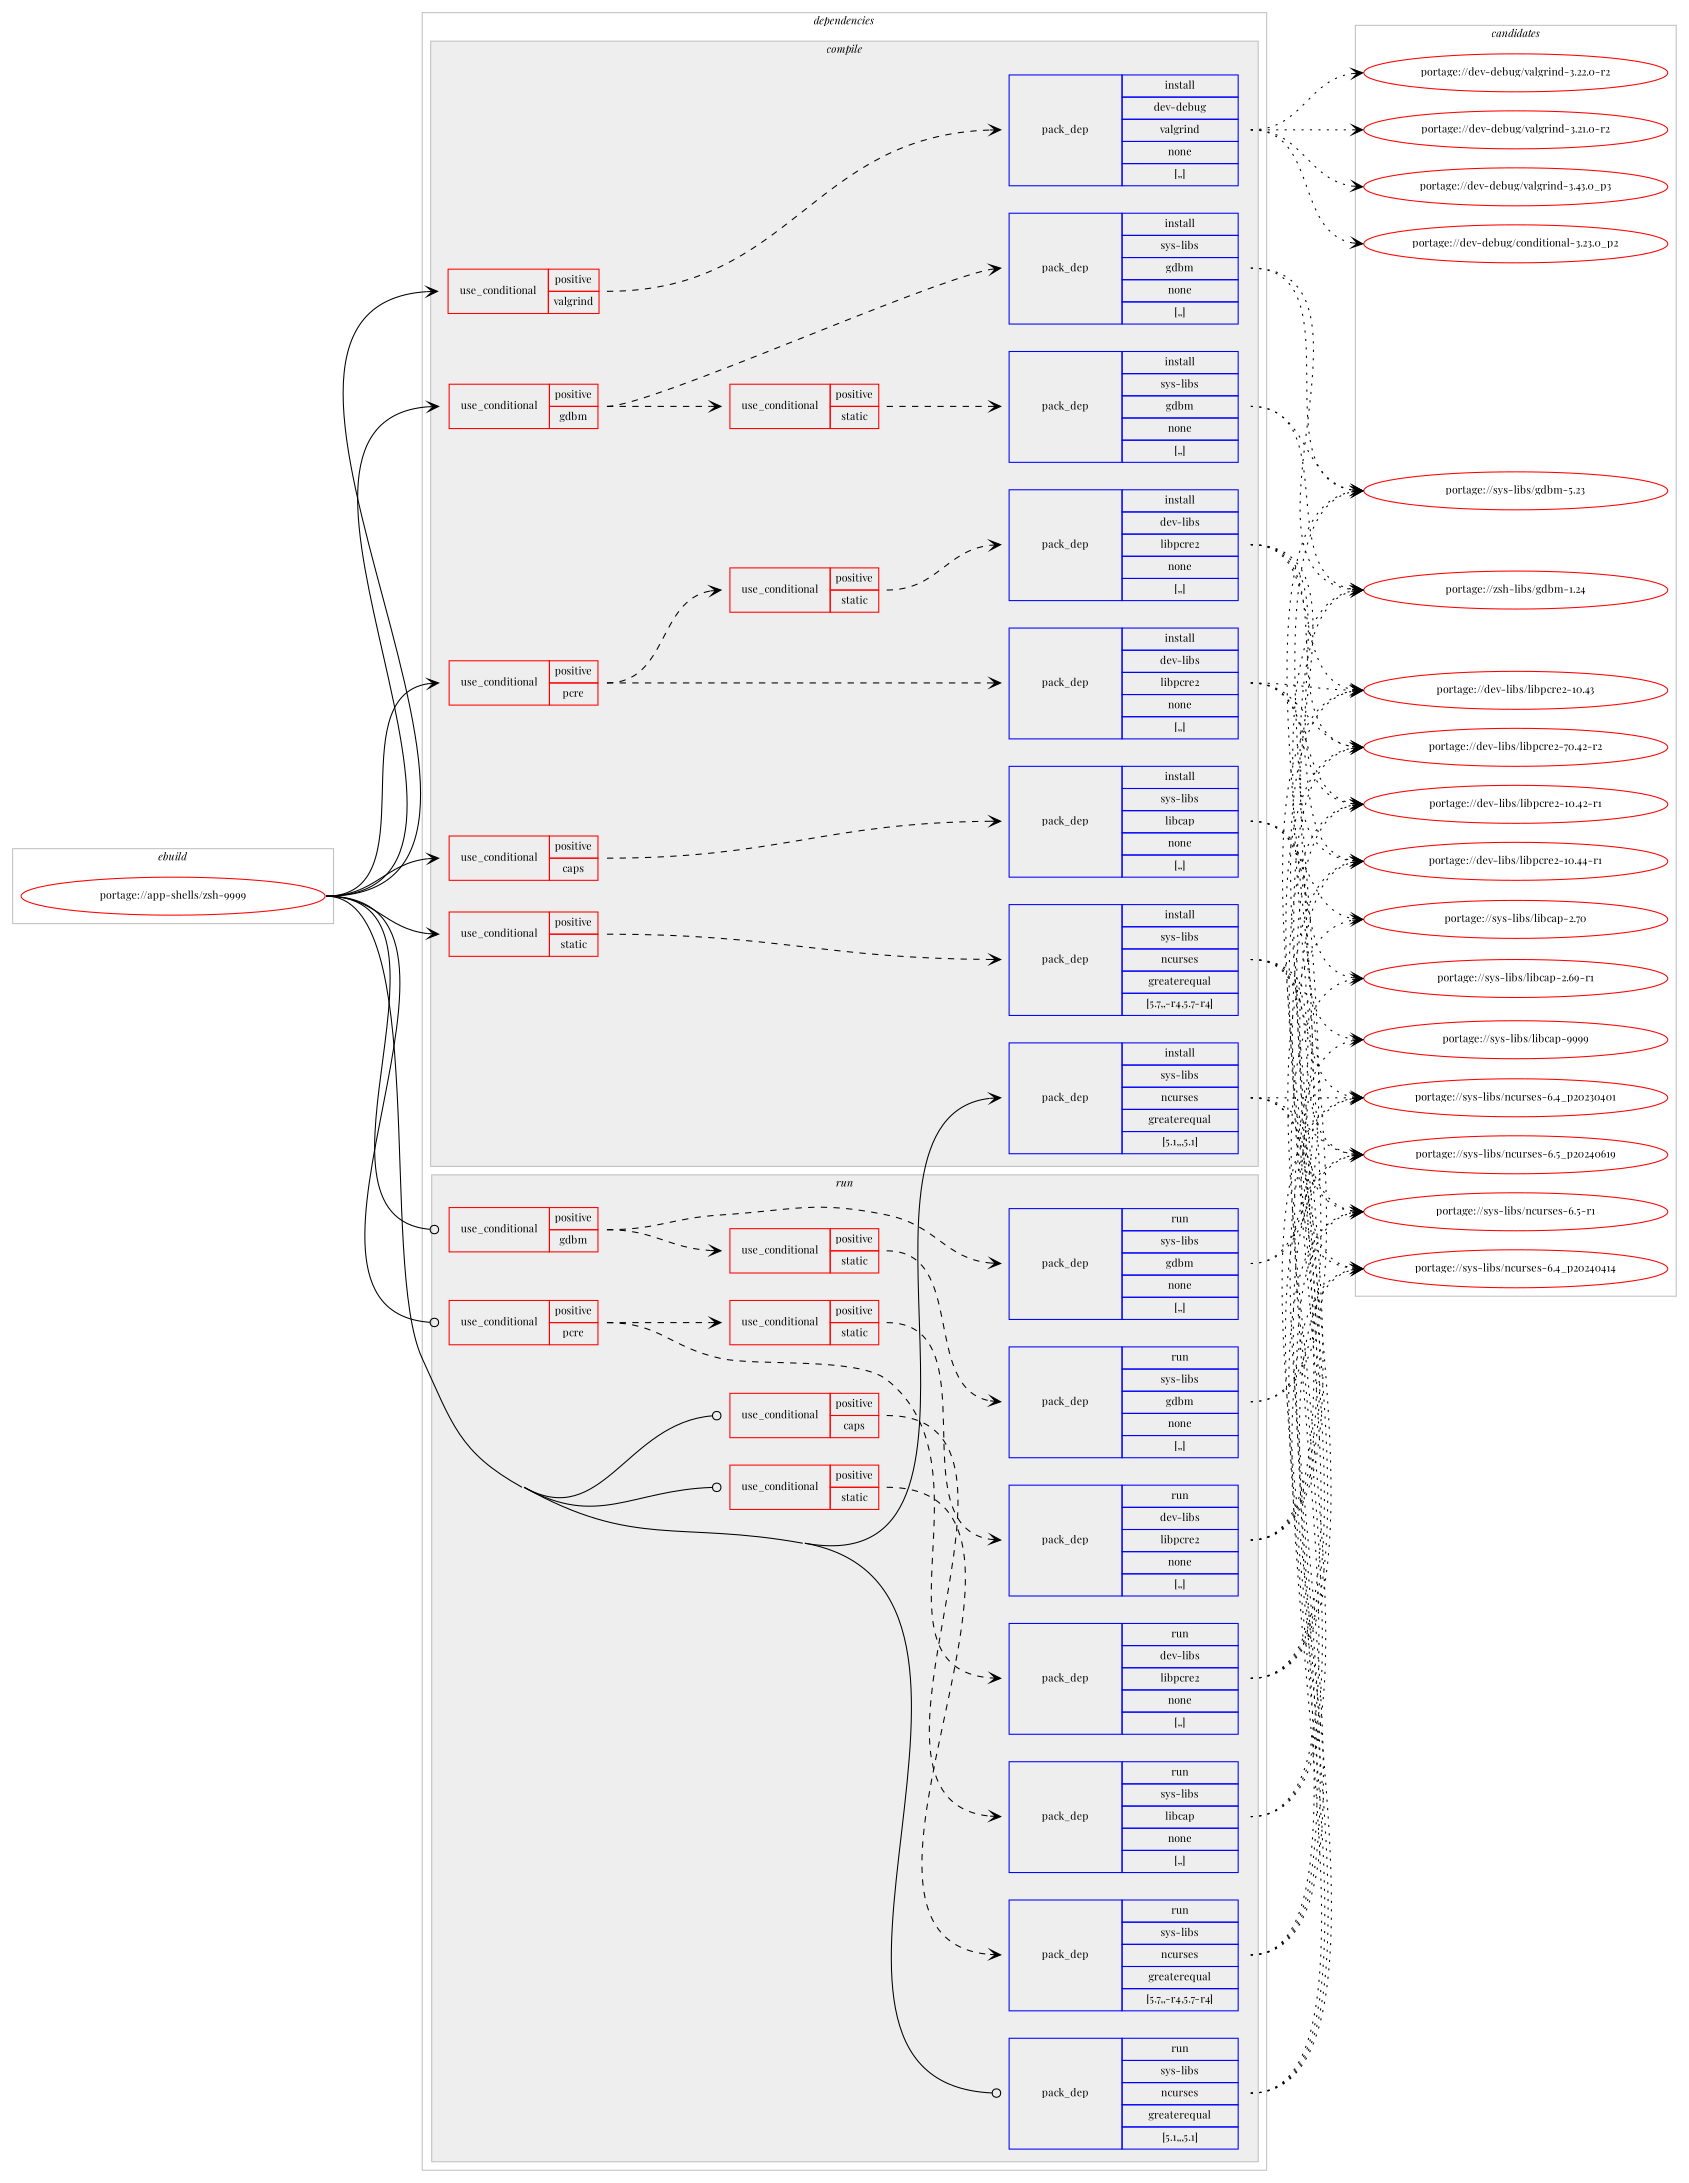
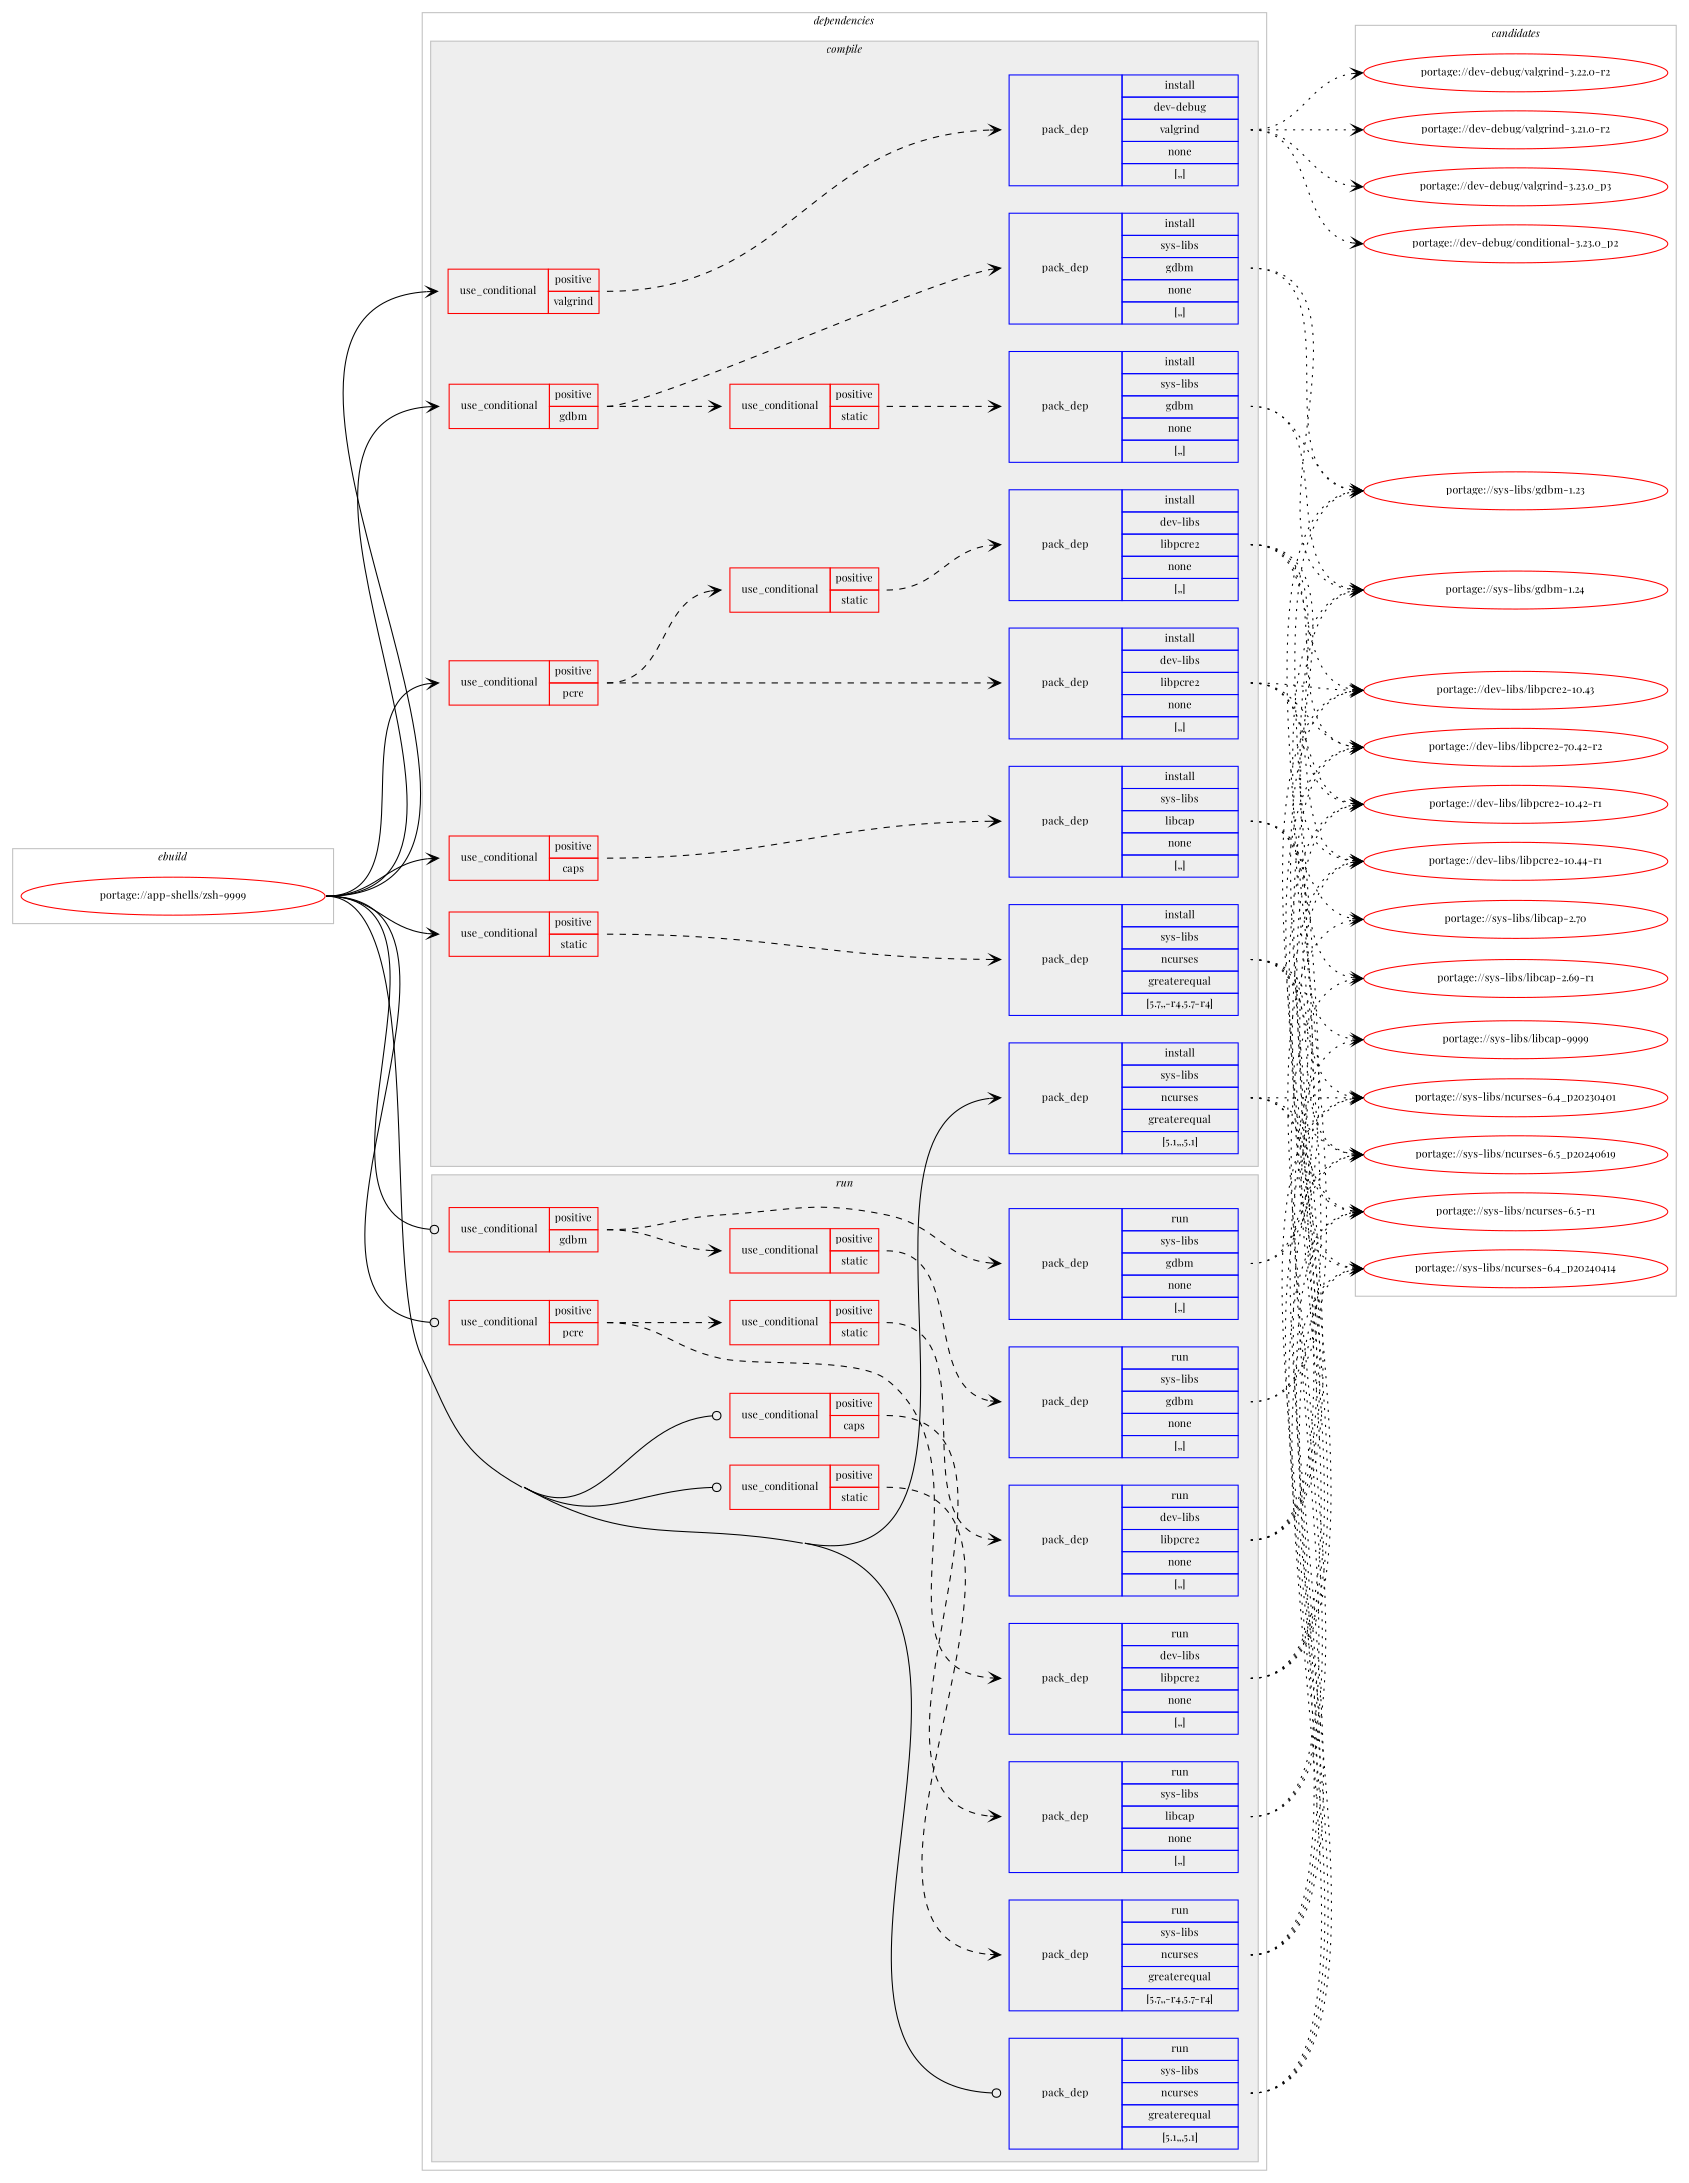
(1516, 187) -> (1516, 187)
(1516, 491) -> (1516, 491)
(1516, 590) -> (1516, 590)
